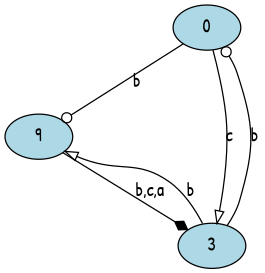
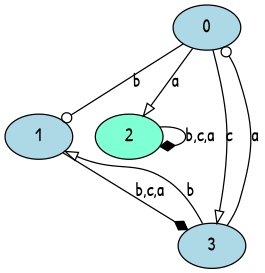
(39, 137) -> (39, 137)
none -> (129, 137)
(255, 137) -> (255, 137)
